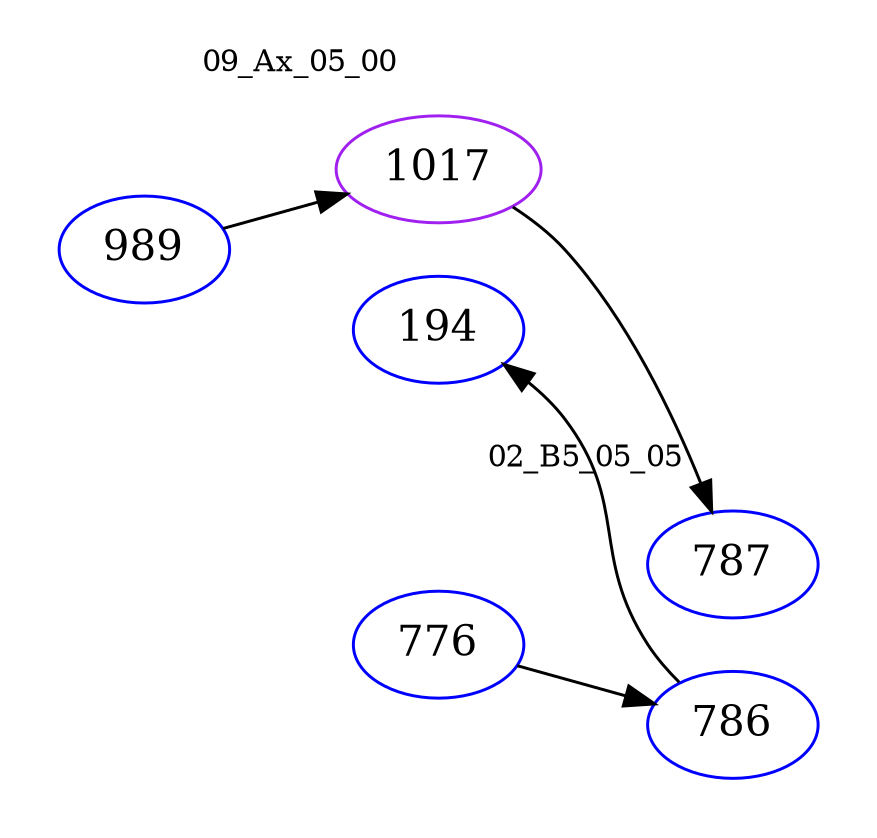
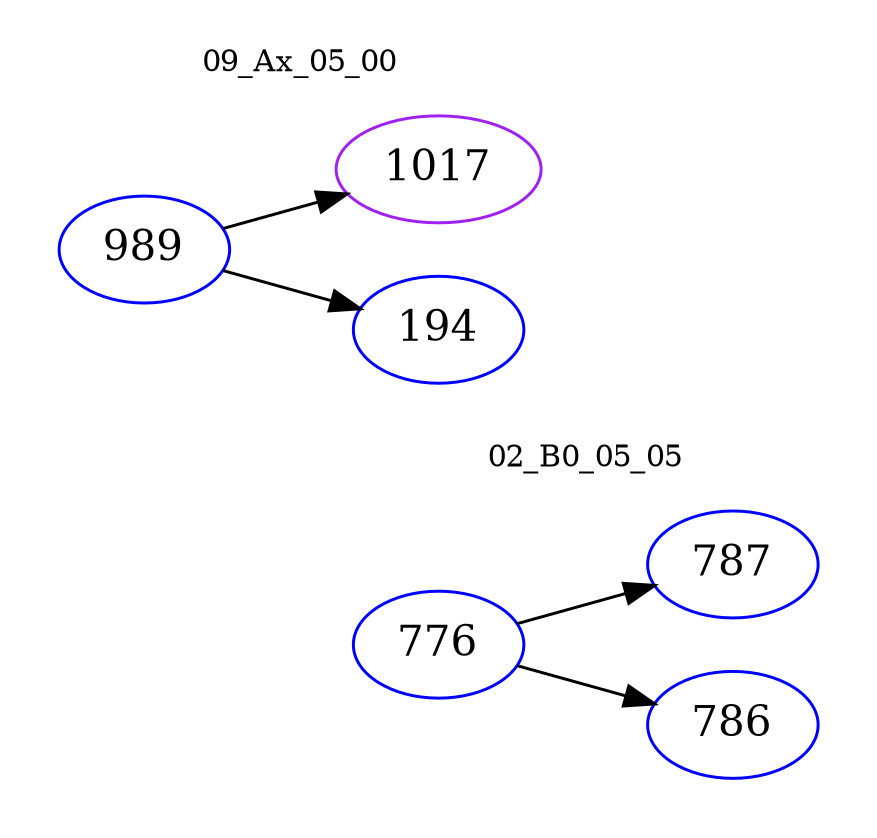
(625, 332) -> (571, 609)
(586, 459) -> (586, 459)
(609, 529) -> (277, 286)
